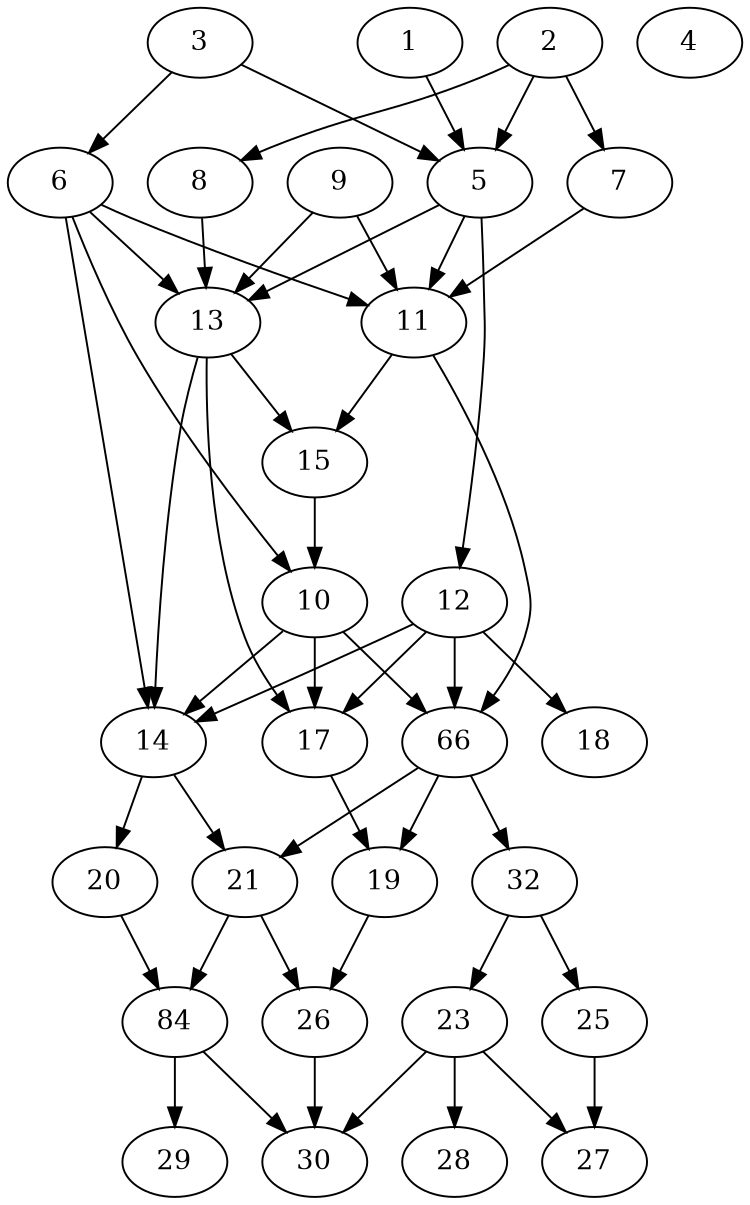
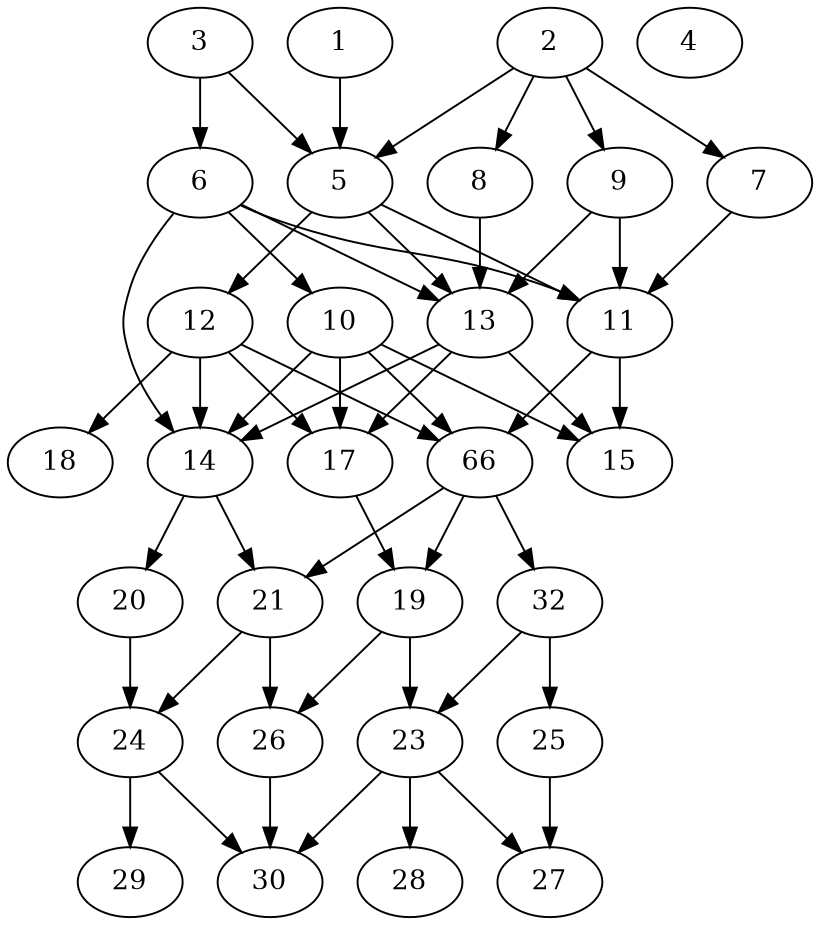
none -> (580, 104)
(315, 523) -> (471, 388)
none -> (410, 663)
(175, 1022) -> (130, 742)
